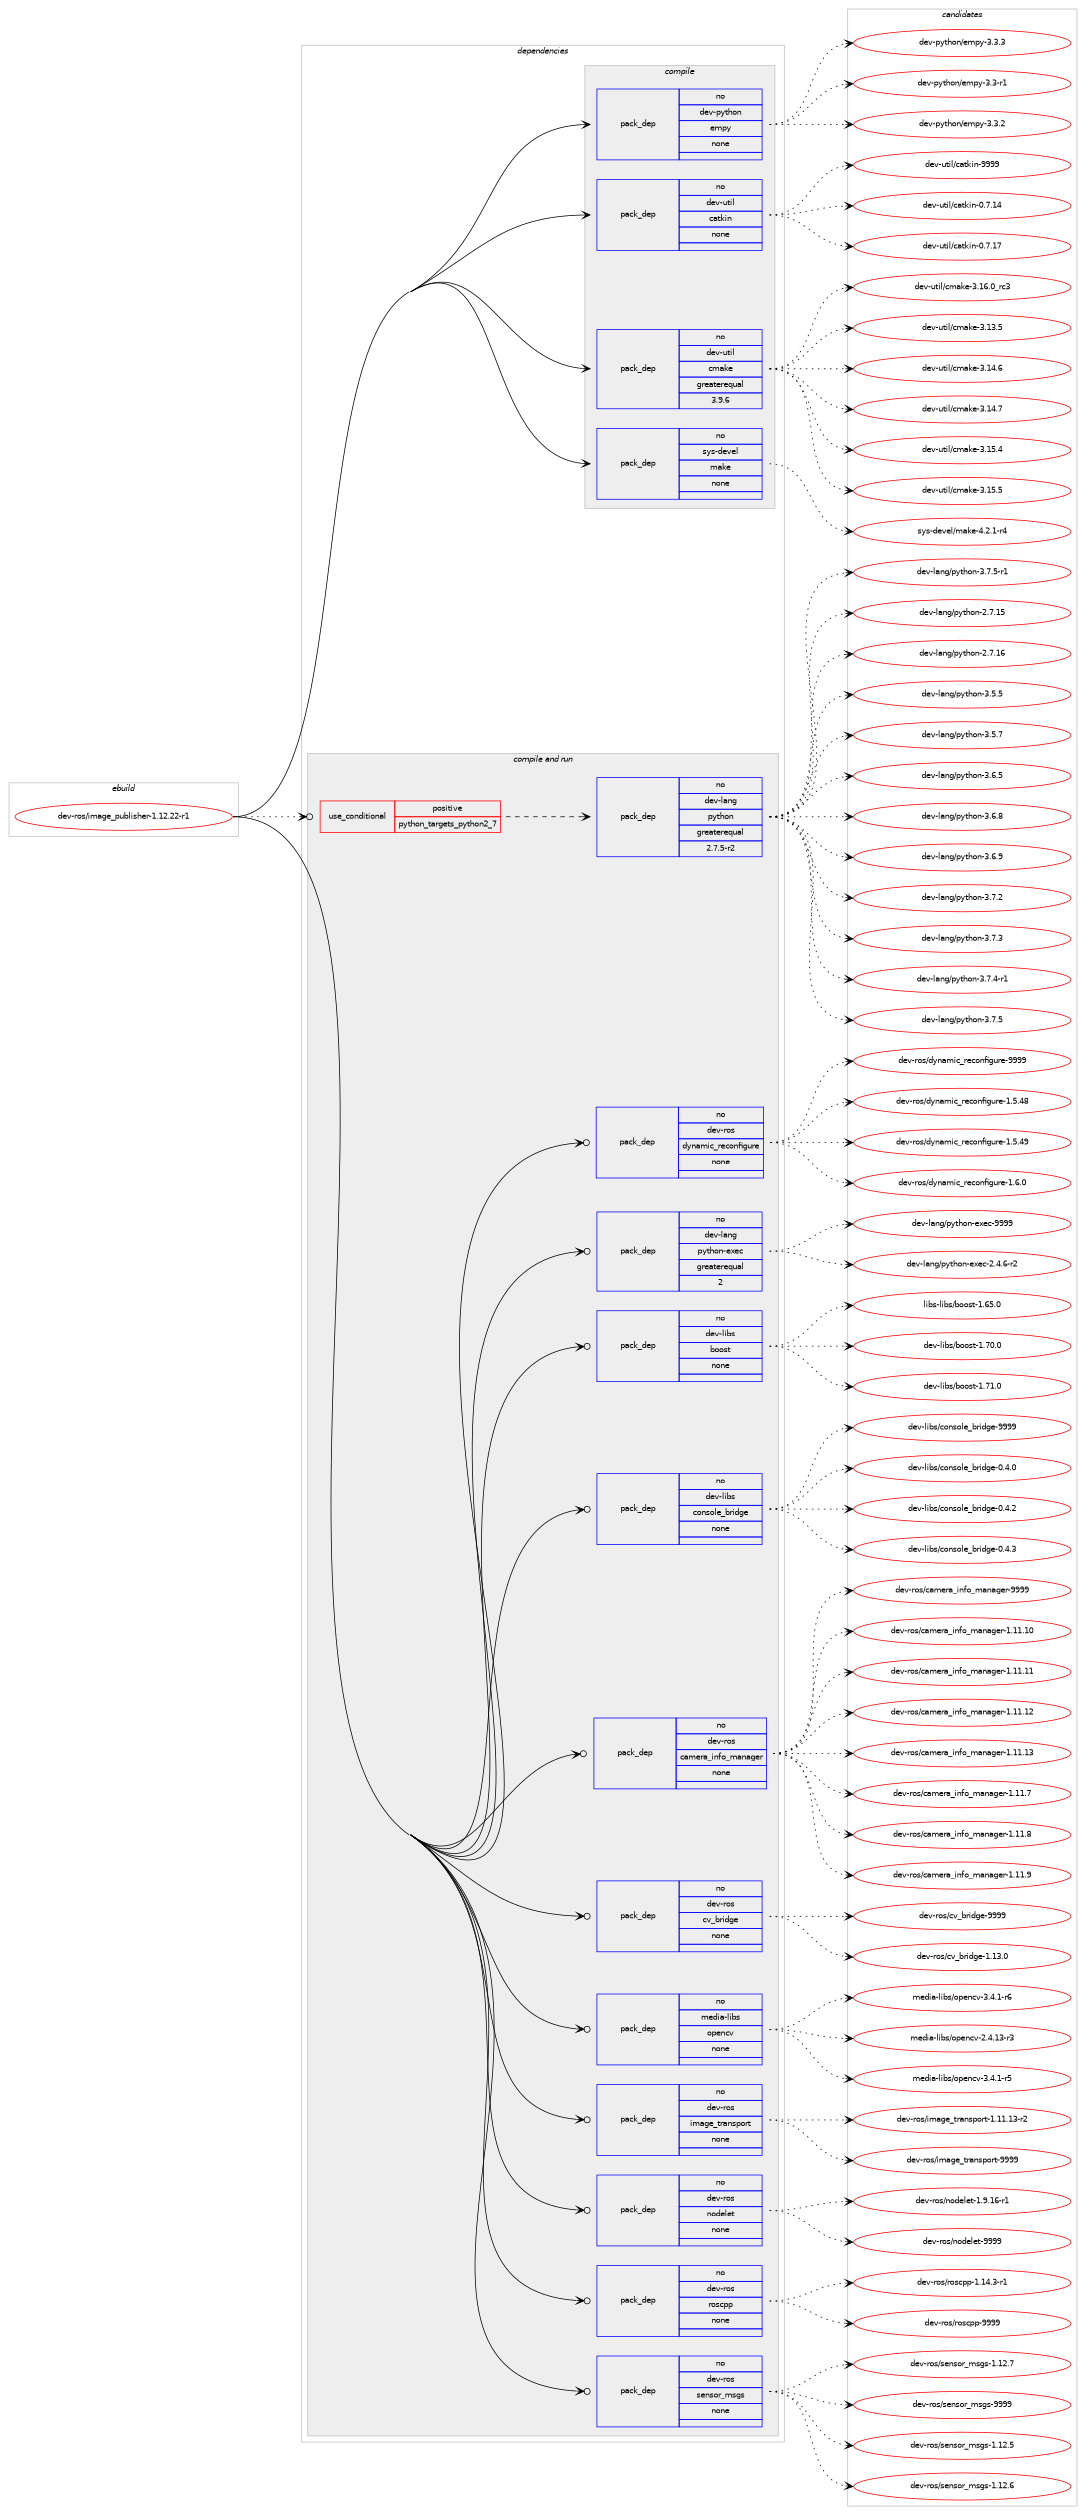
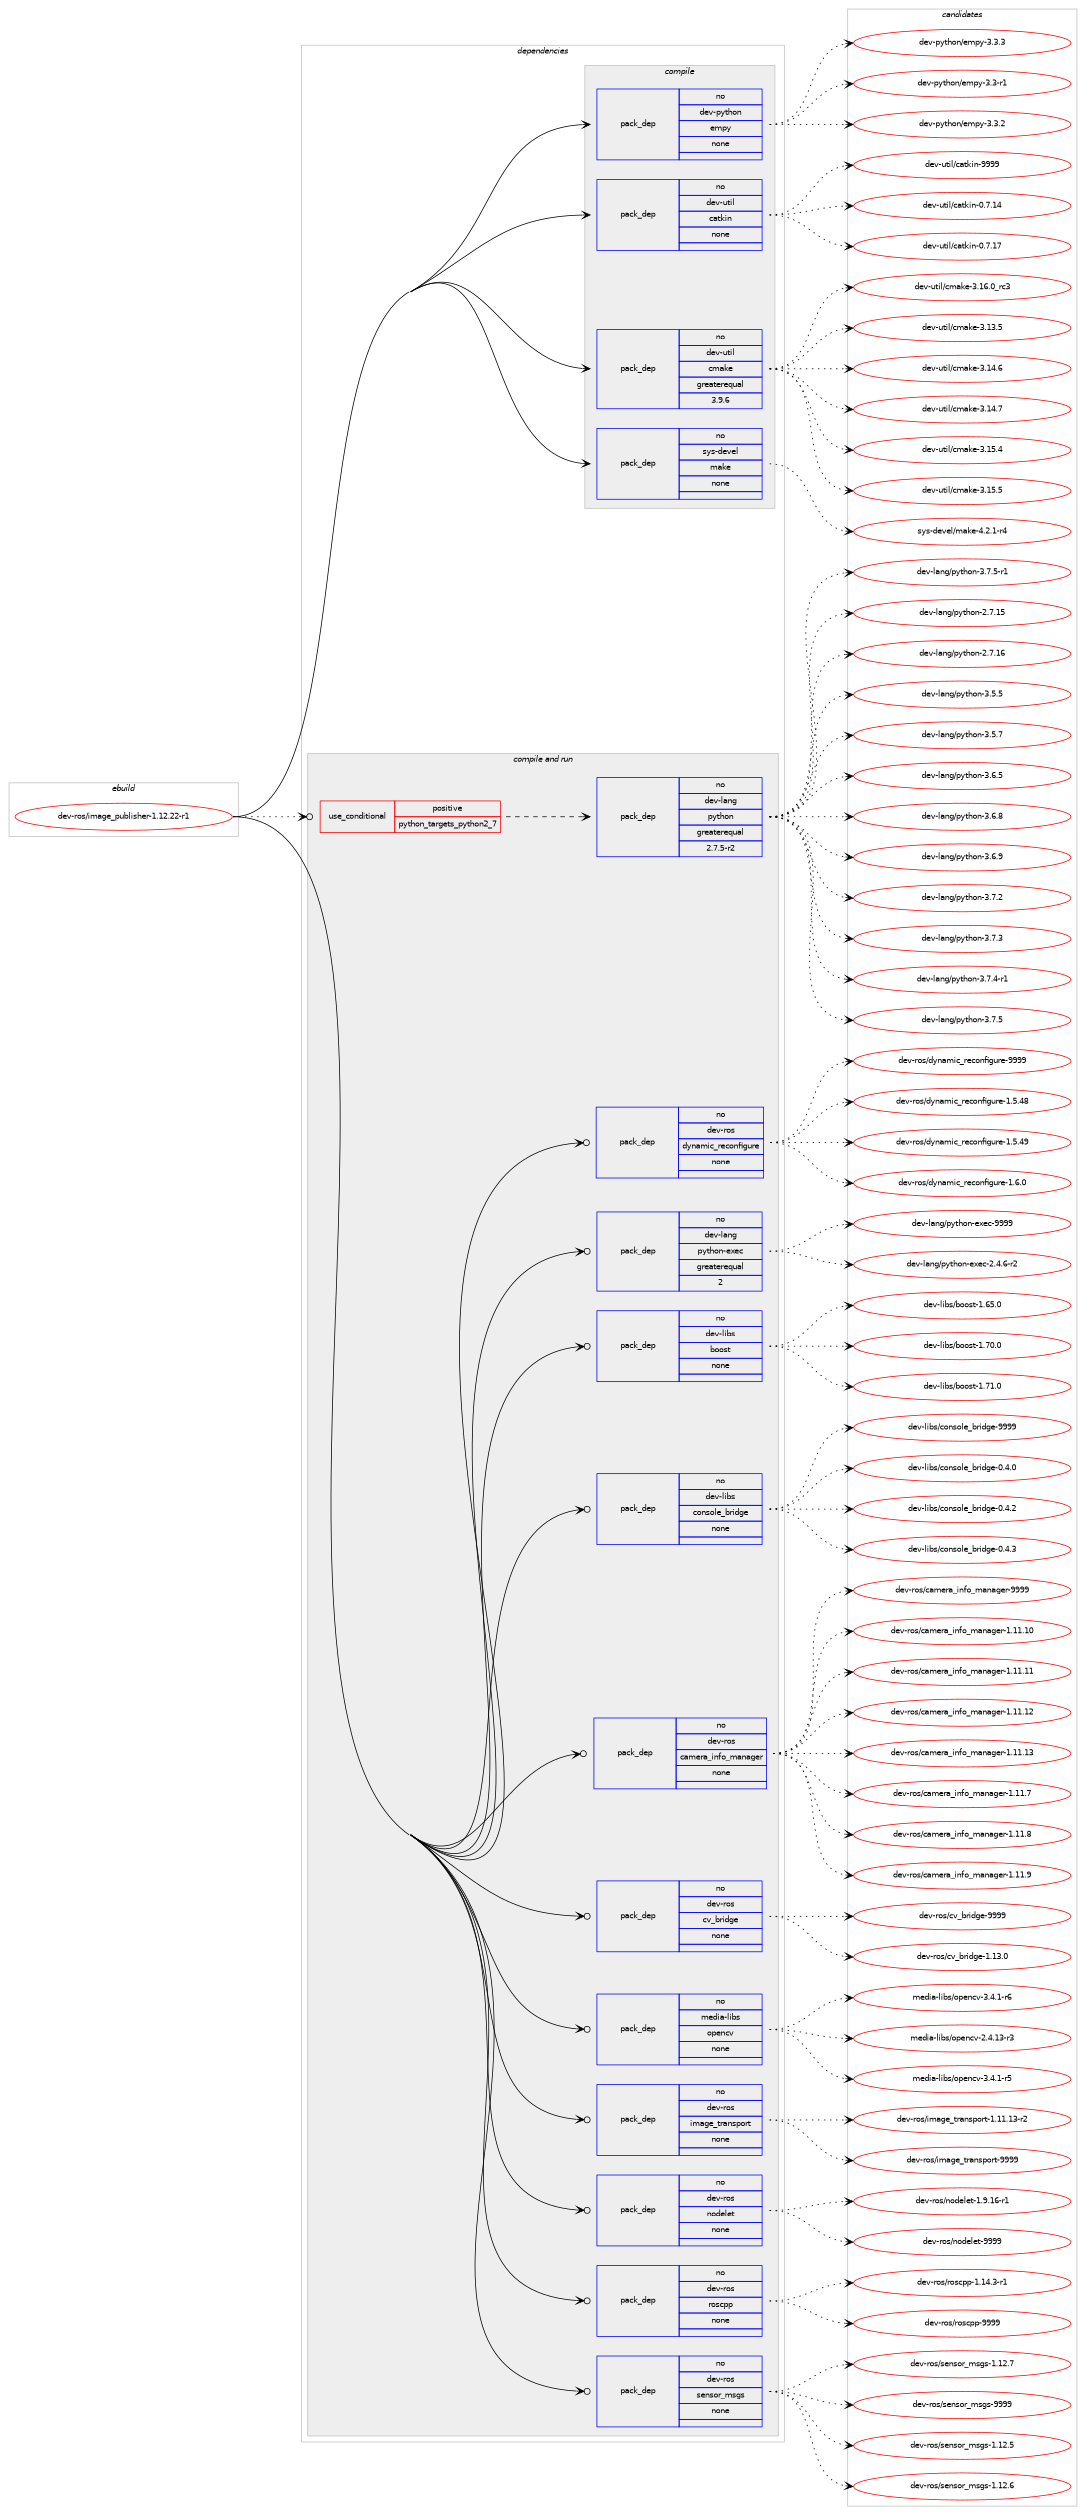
(962, 1305) -> (962, 1305)
